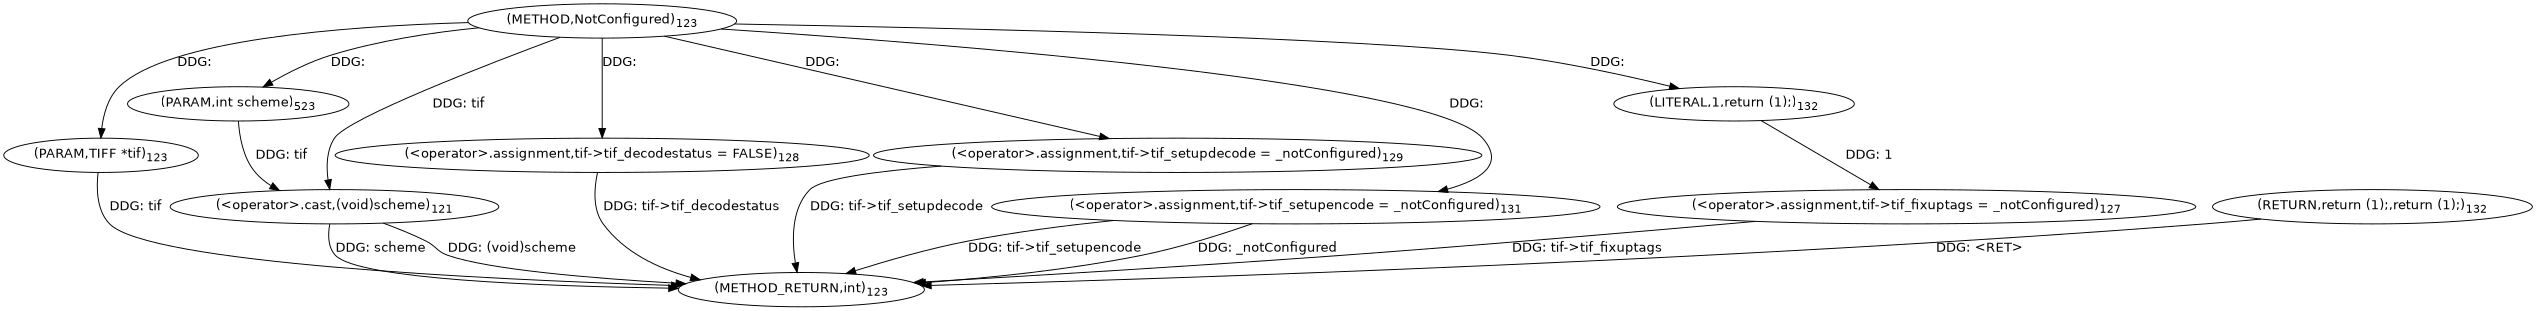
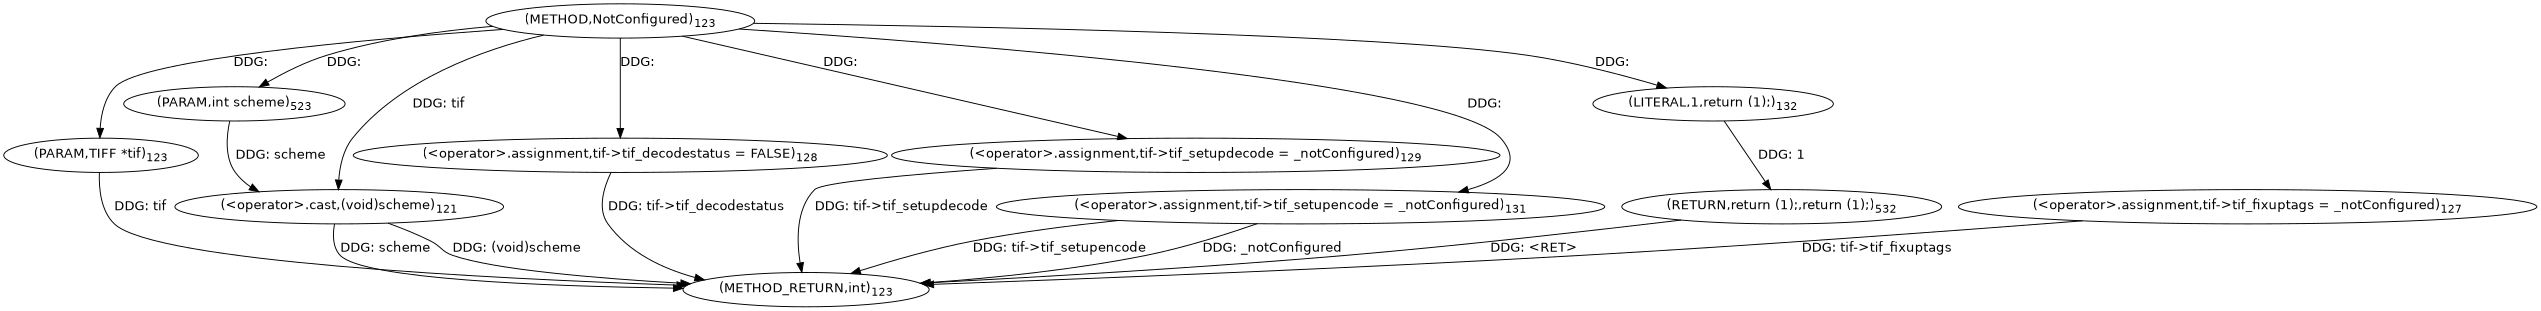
(1816, 153) -> (1745, 151)
(282, 155) -> (281, 155)
(2477, 205) -> (1886, 205)
